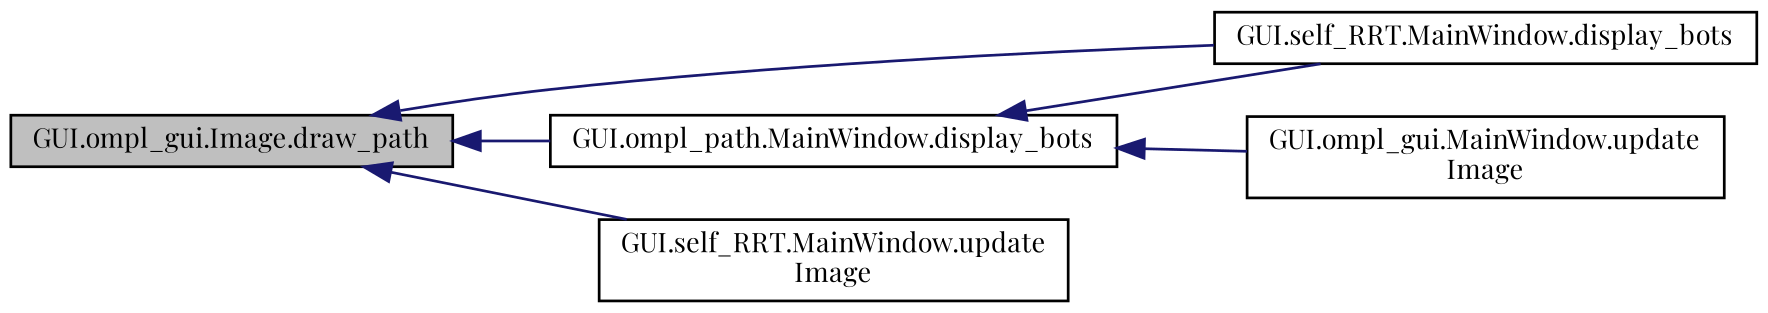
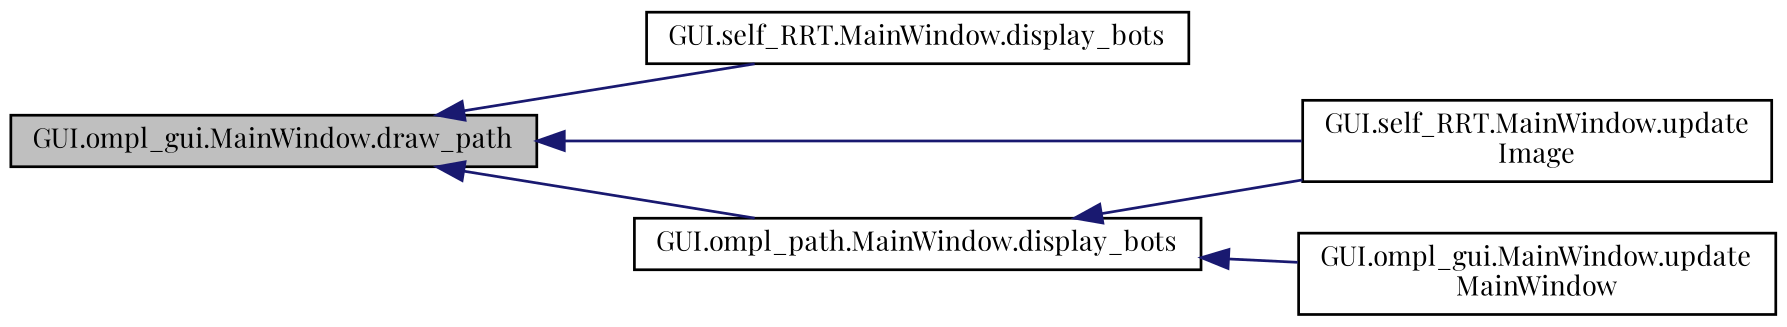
(1173, 87) -> (1202, 197)
(232, 141) -> (274, 141)
(1486, 157) -> (1537, 274)
